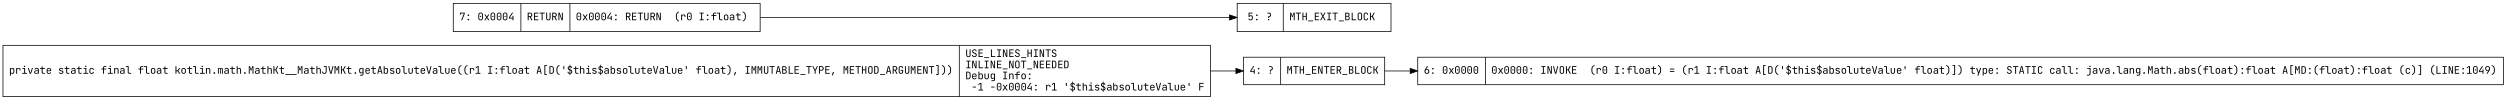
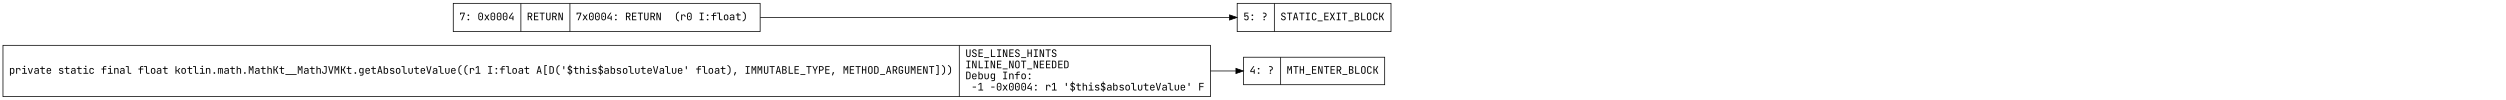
(665, 17) -> (665, 17)
(1332, 17) -> (1333, 17)
(1961, 71) -> none
